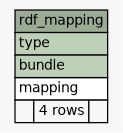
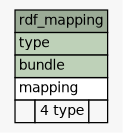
(62, 111) -> (63, 111)
